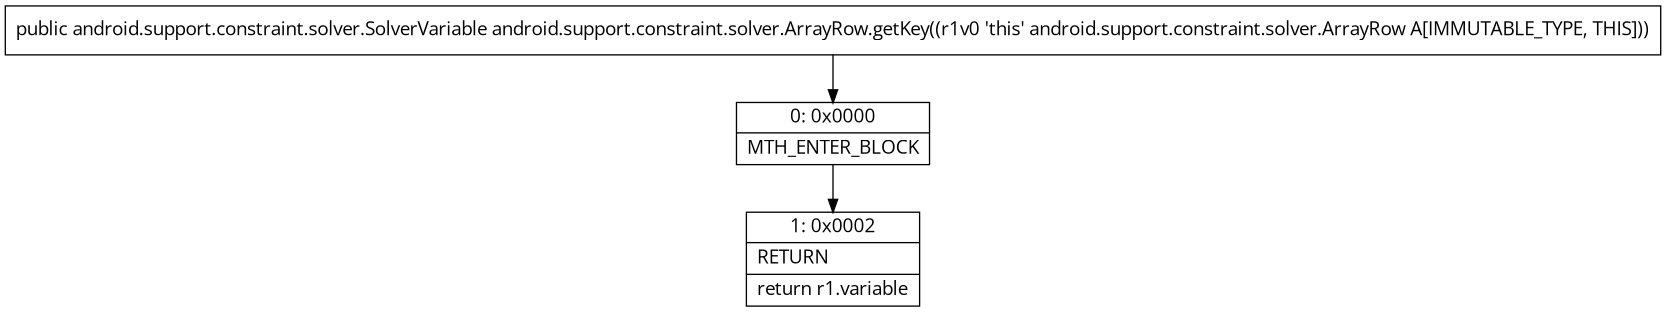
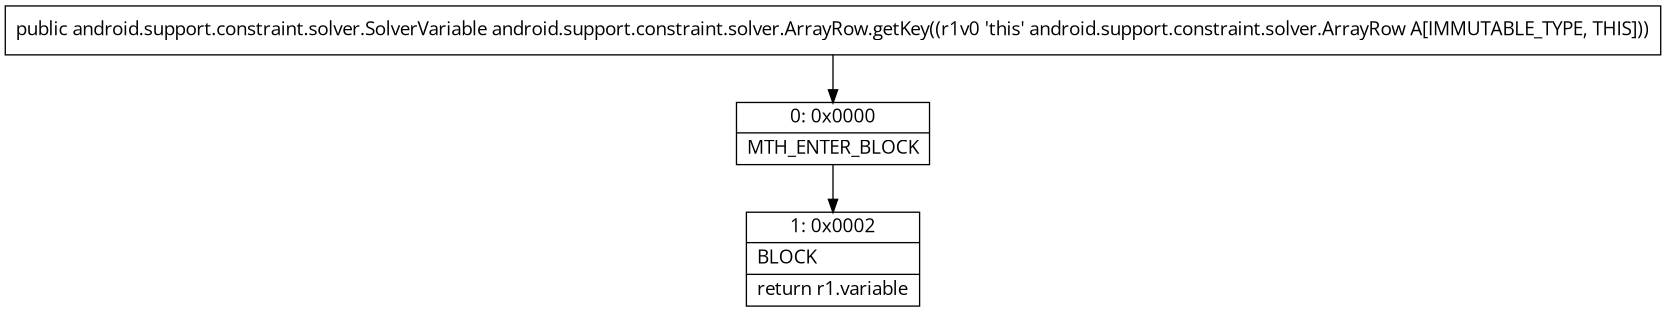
(793, 258) -> (787, 258)
